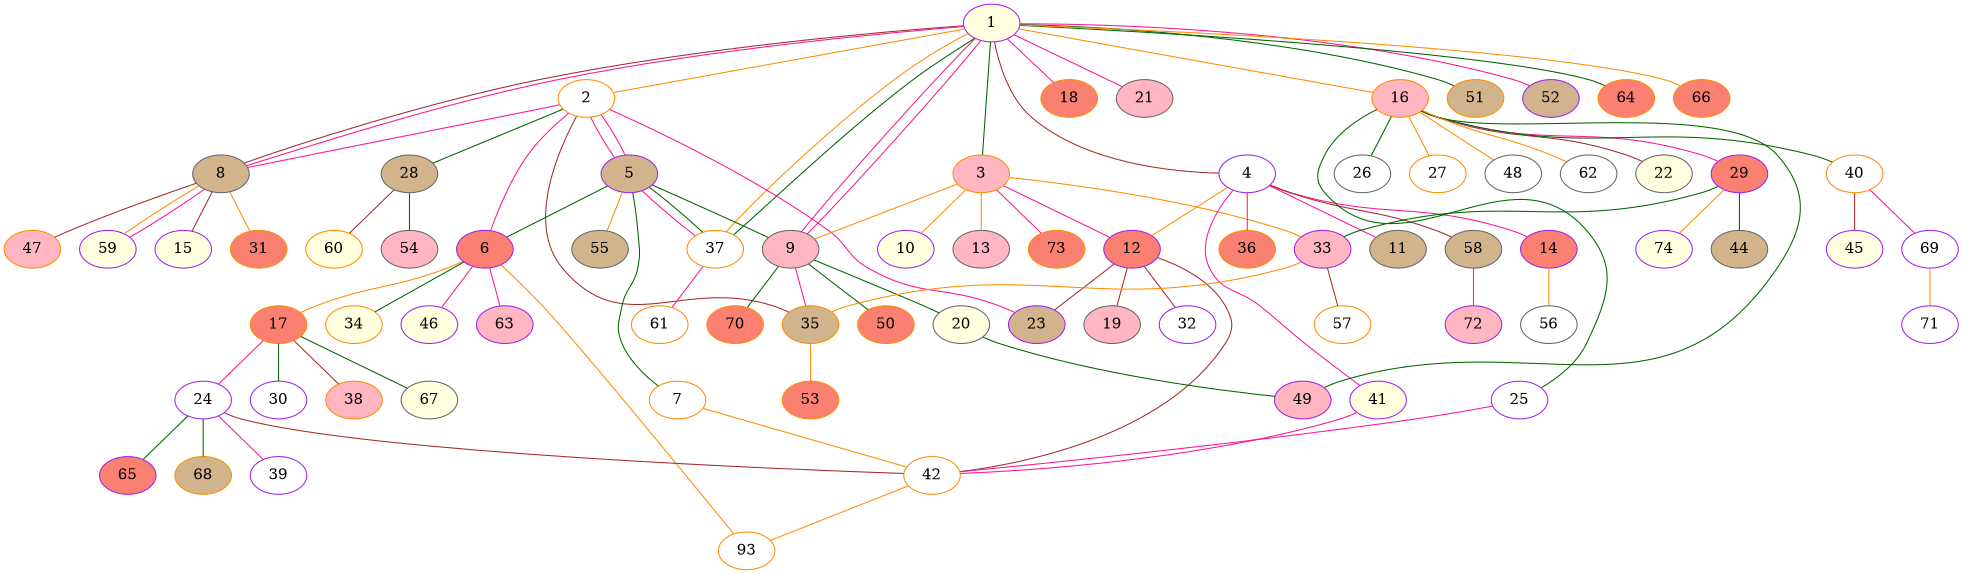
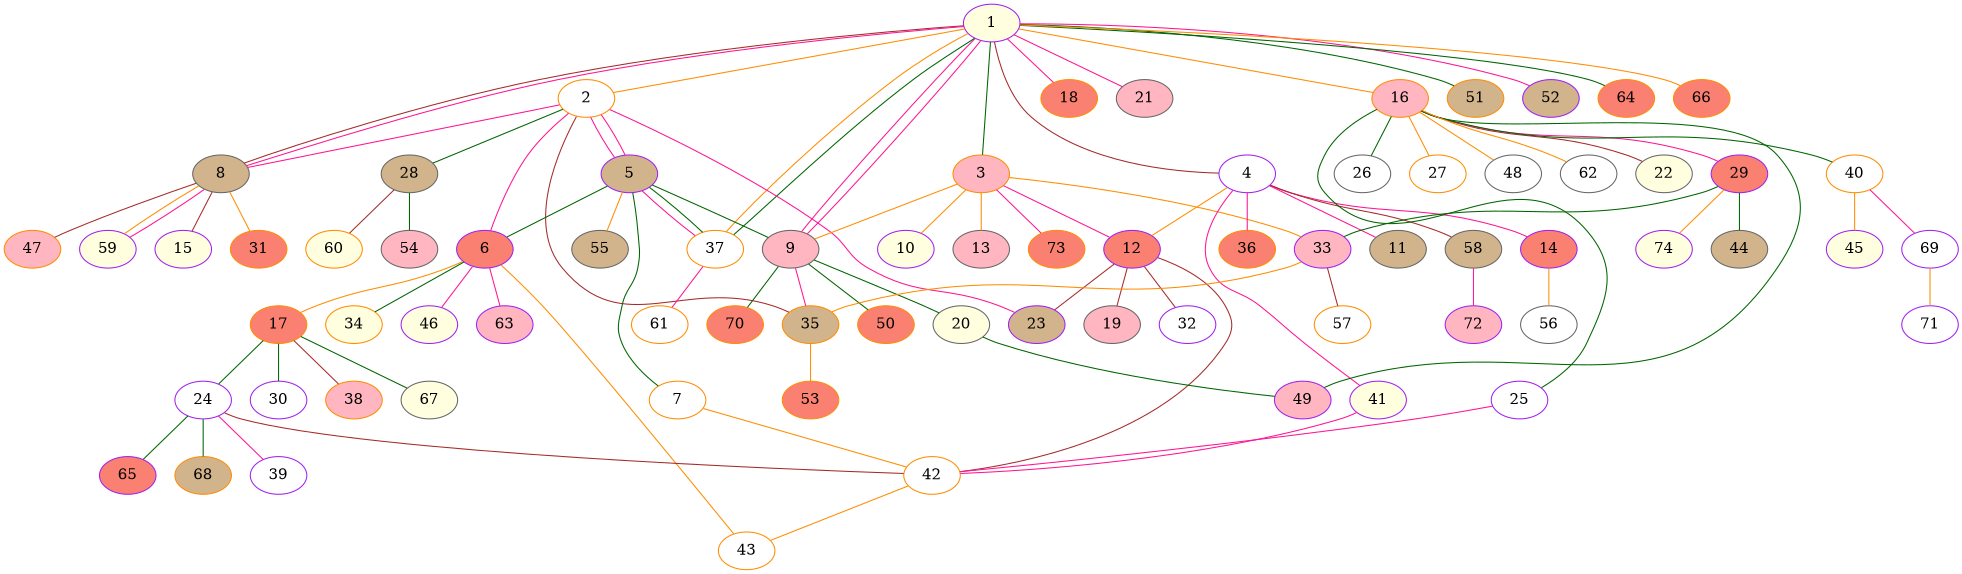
(1855, 212) -> (1855, 212)
(241, 362) -> (241, 362)
(747, 551) -> (747, 551)
